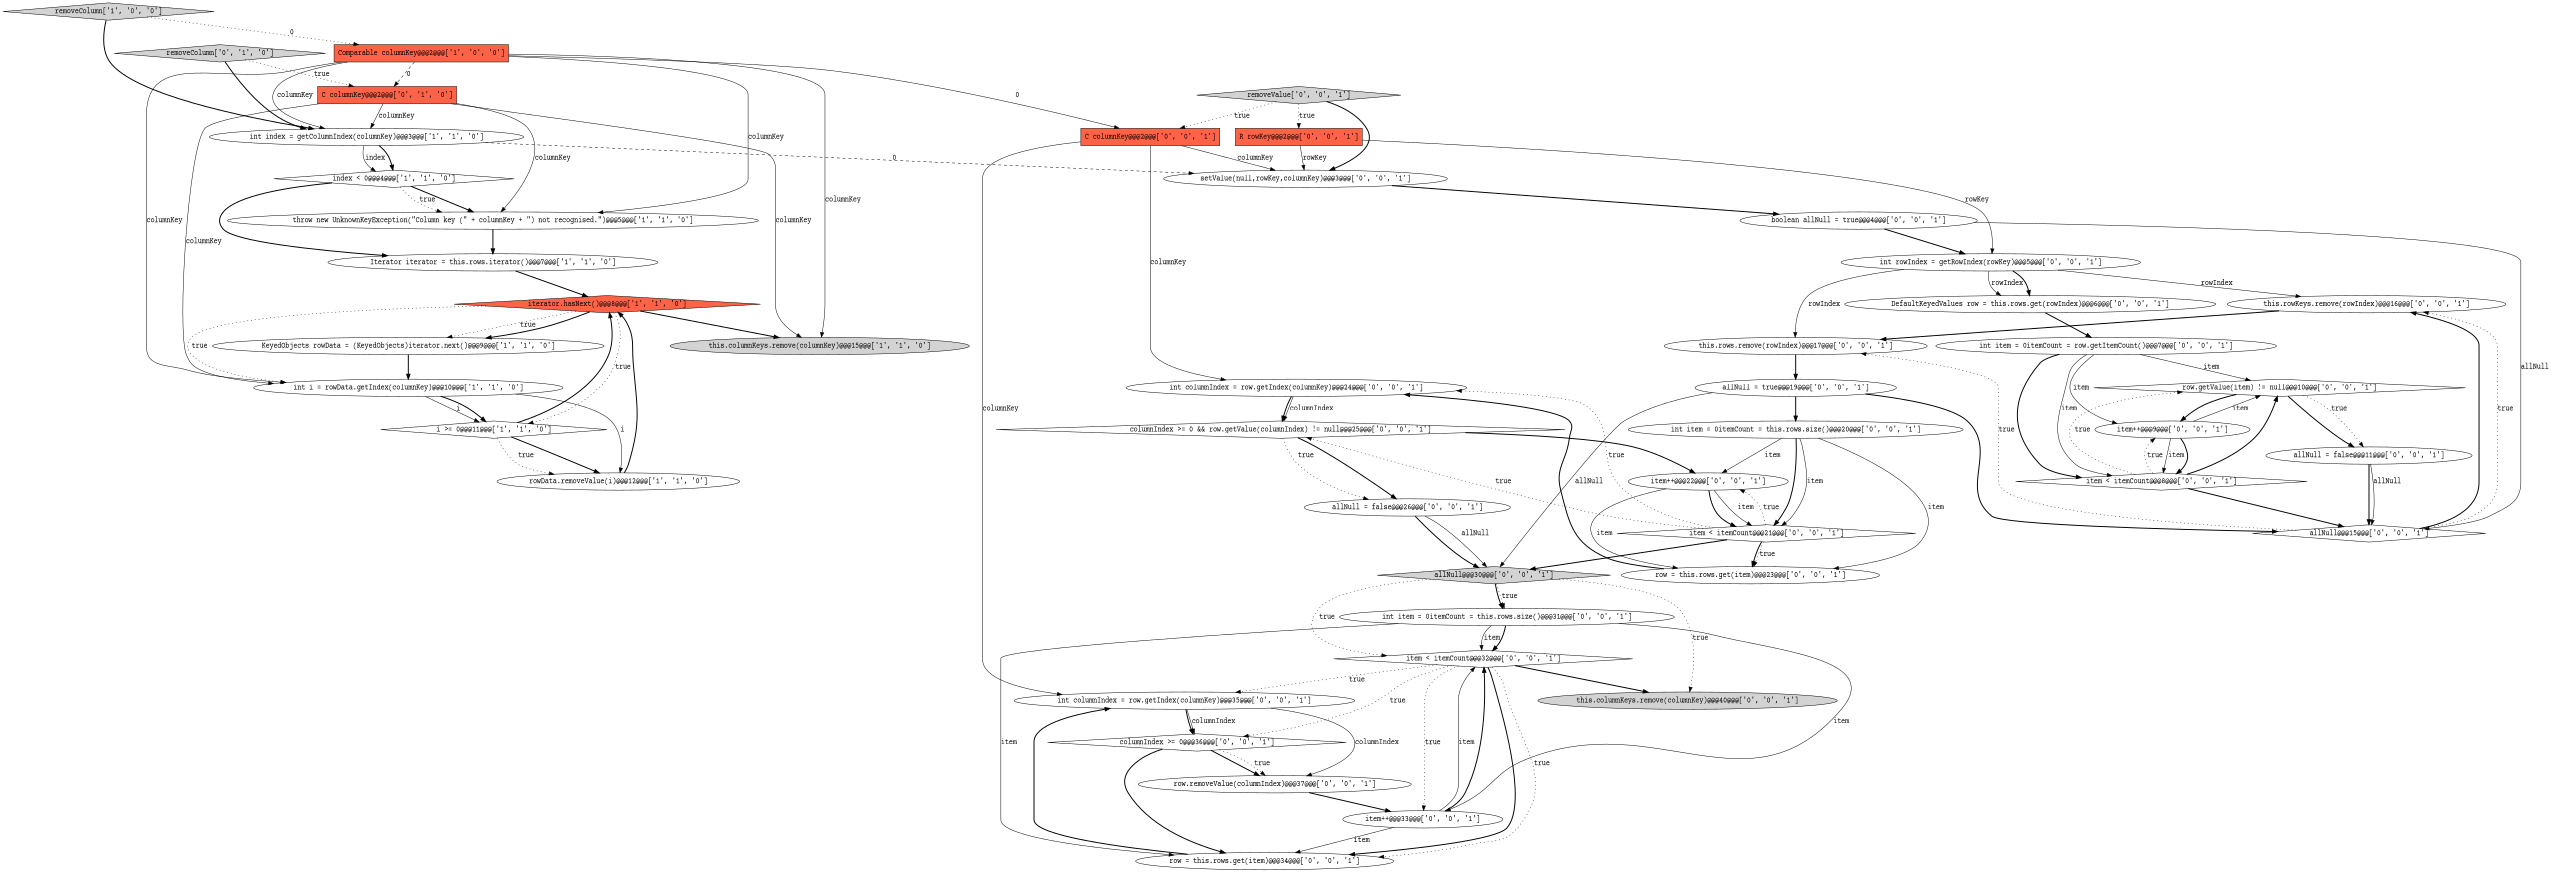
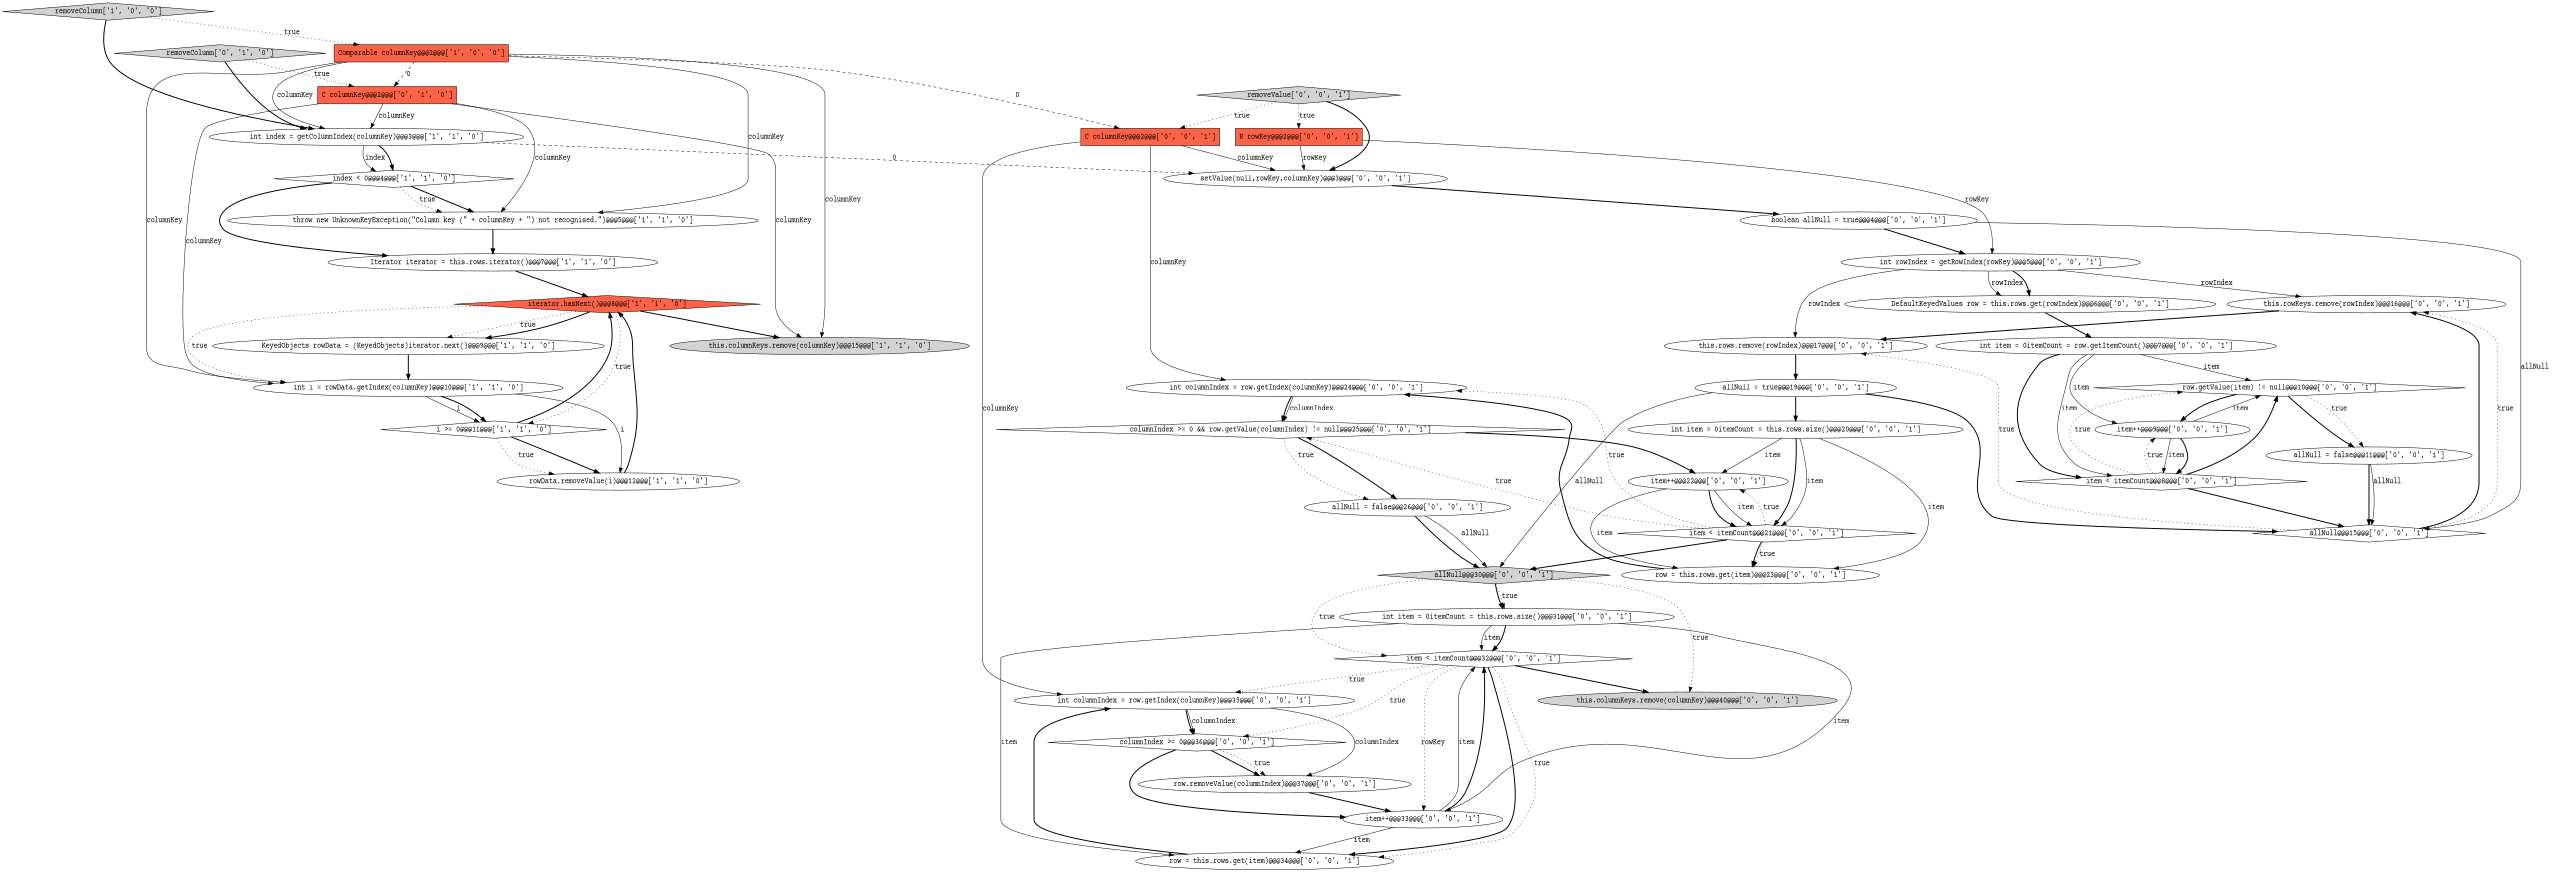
(292, 32) -> (292, 32)
(814, 69) -> (814, 69)
(1433, 742) -> (1433, 742)
(1143, 811) -> (1201, 808)
